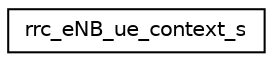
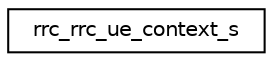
(136, 31) -> (136, 31)
